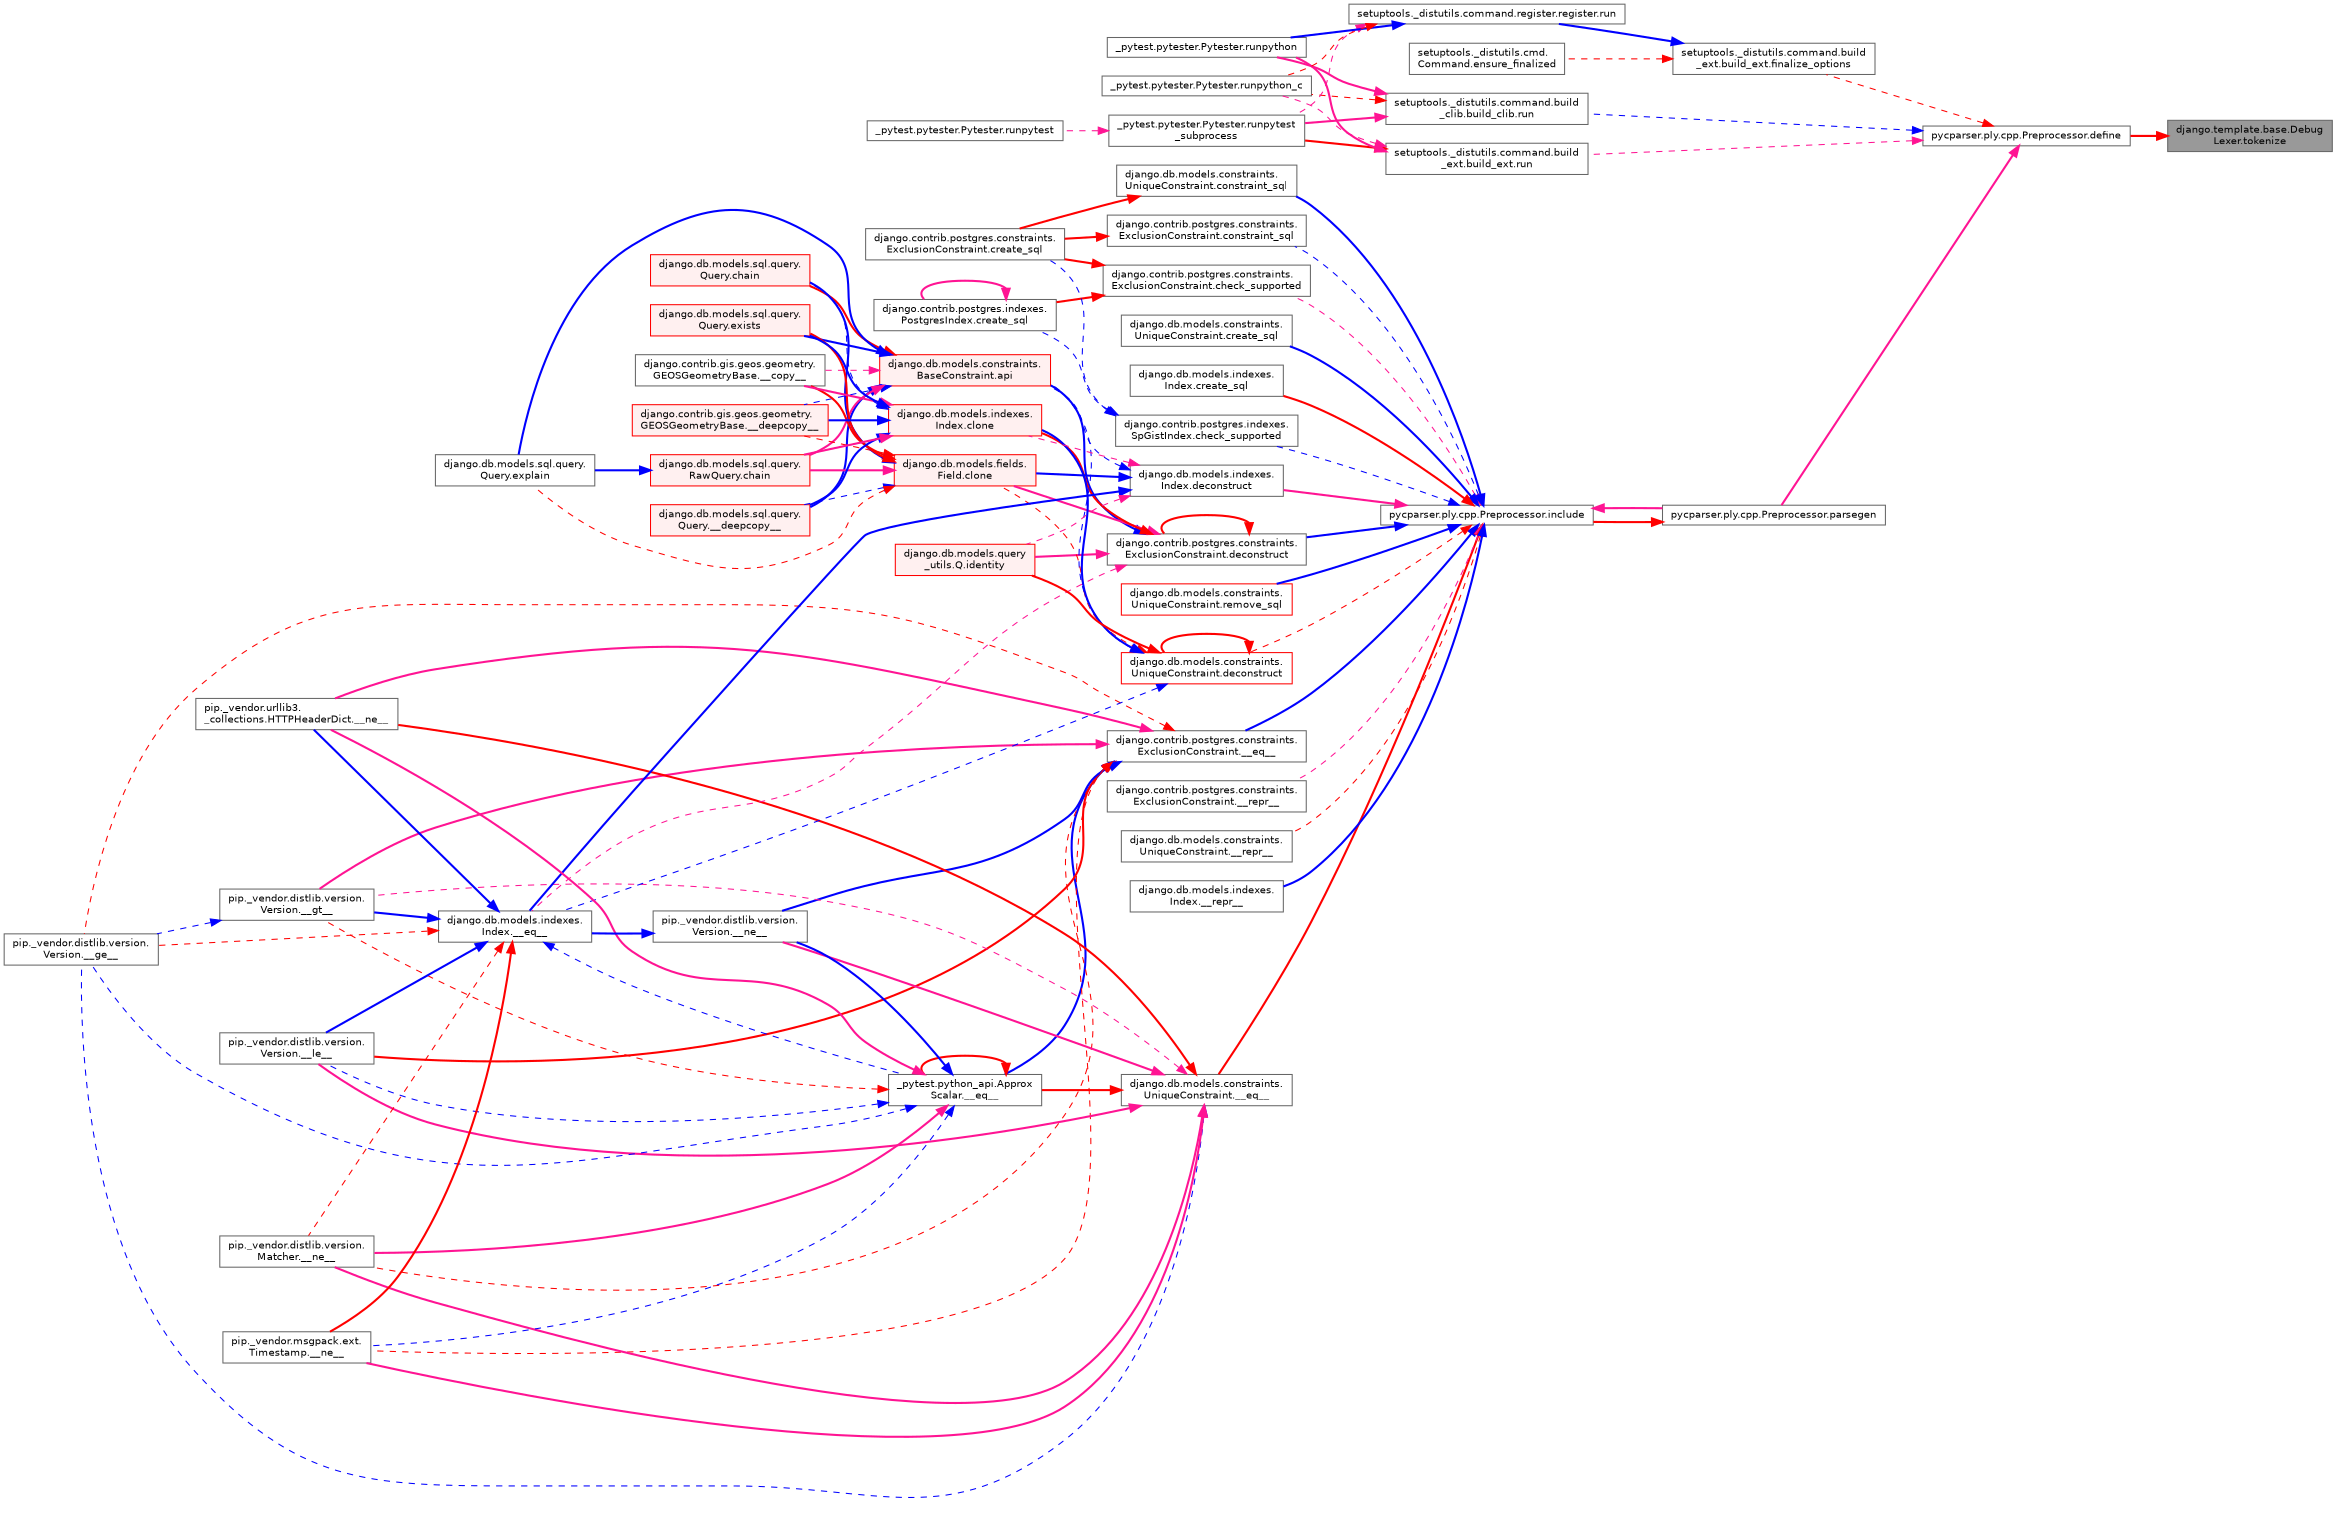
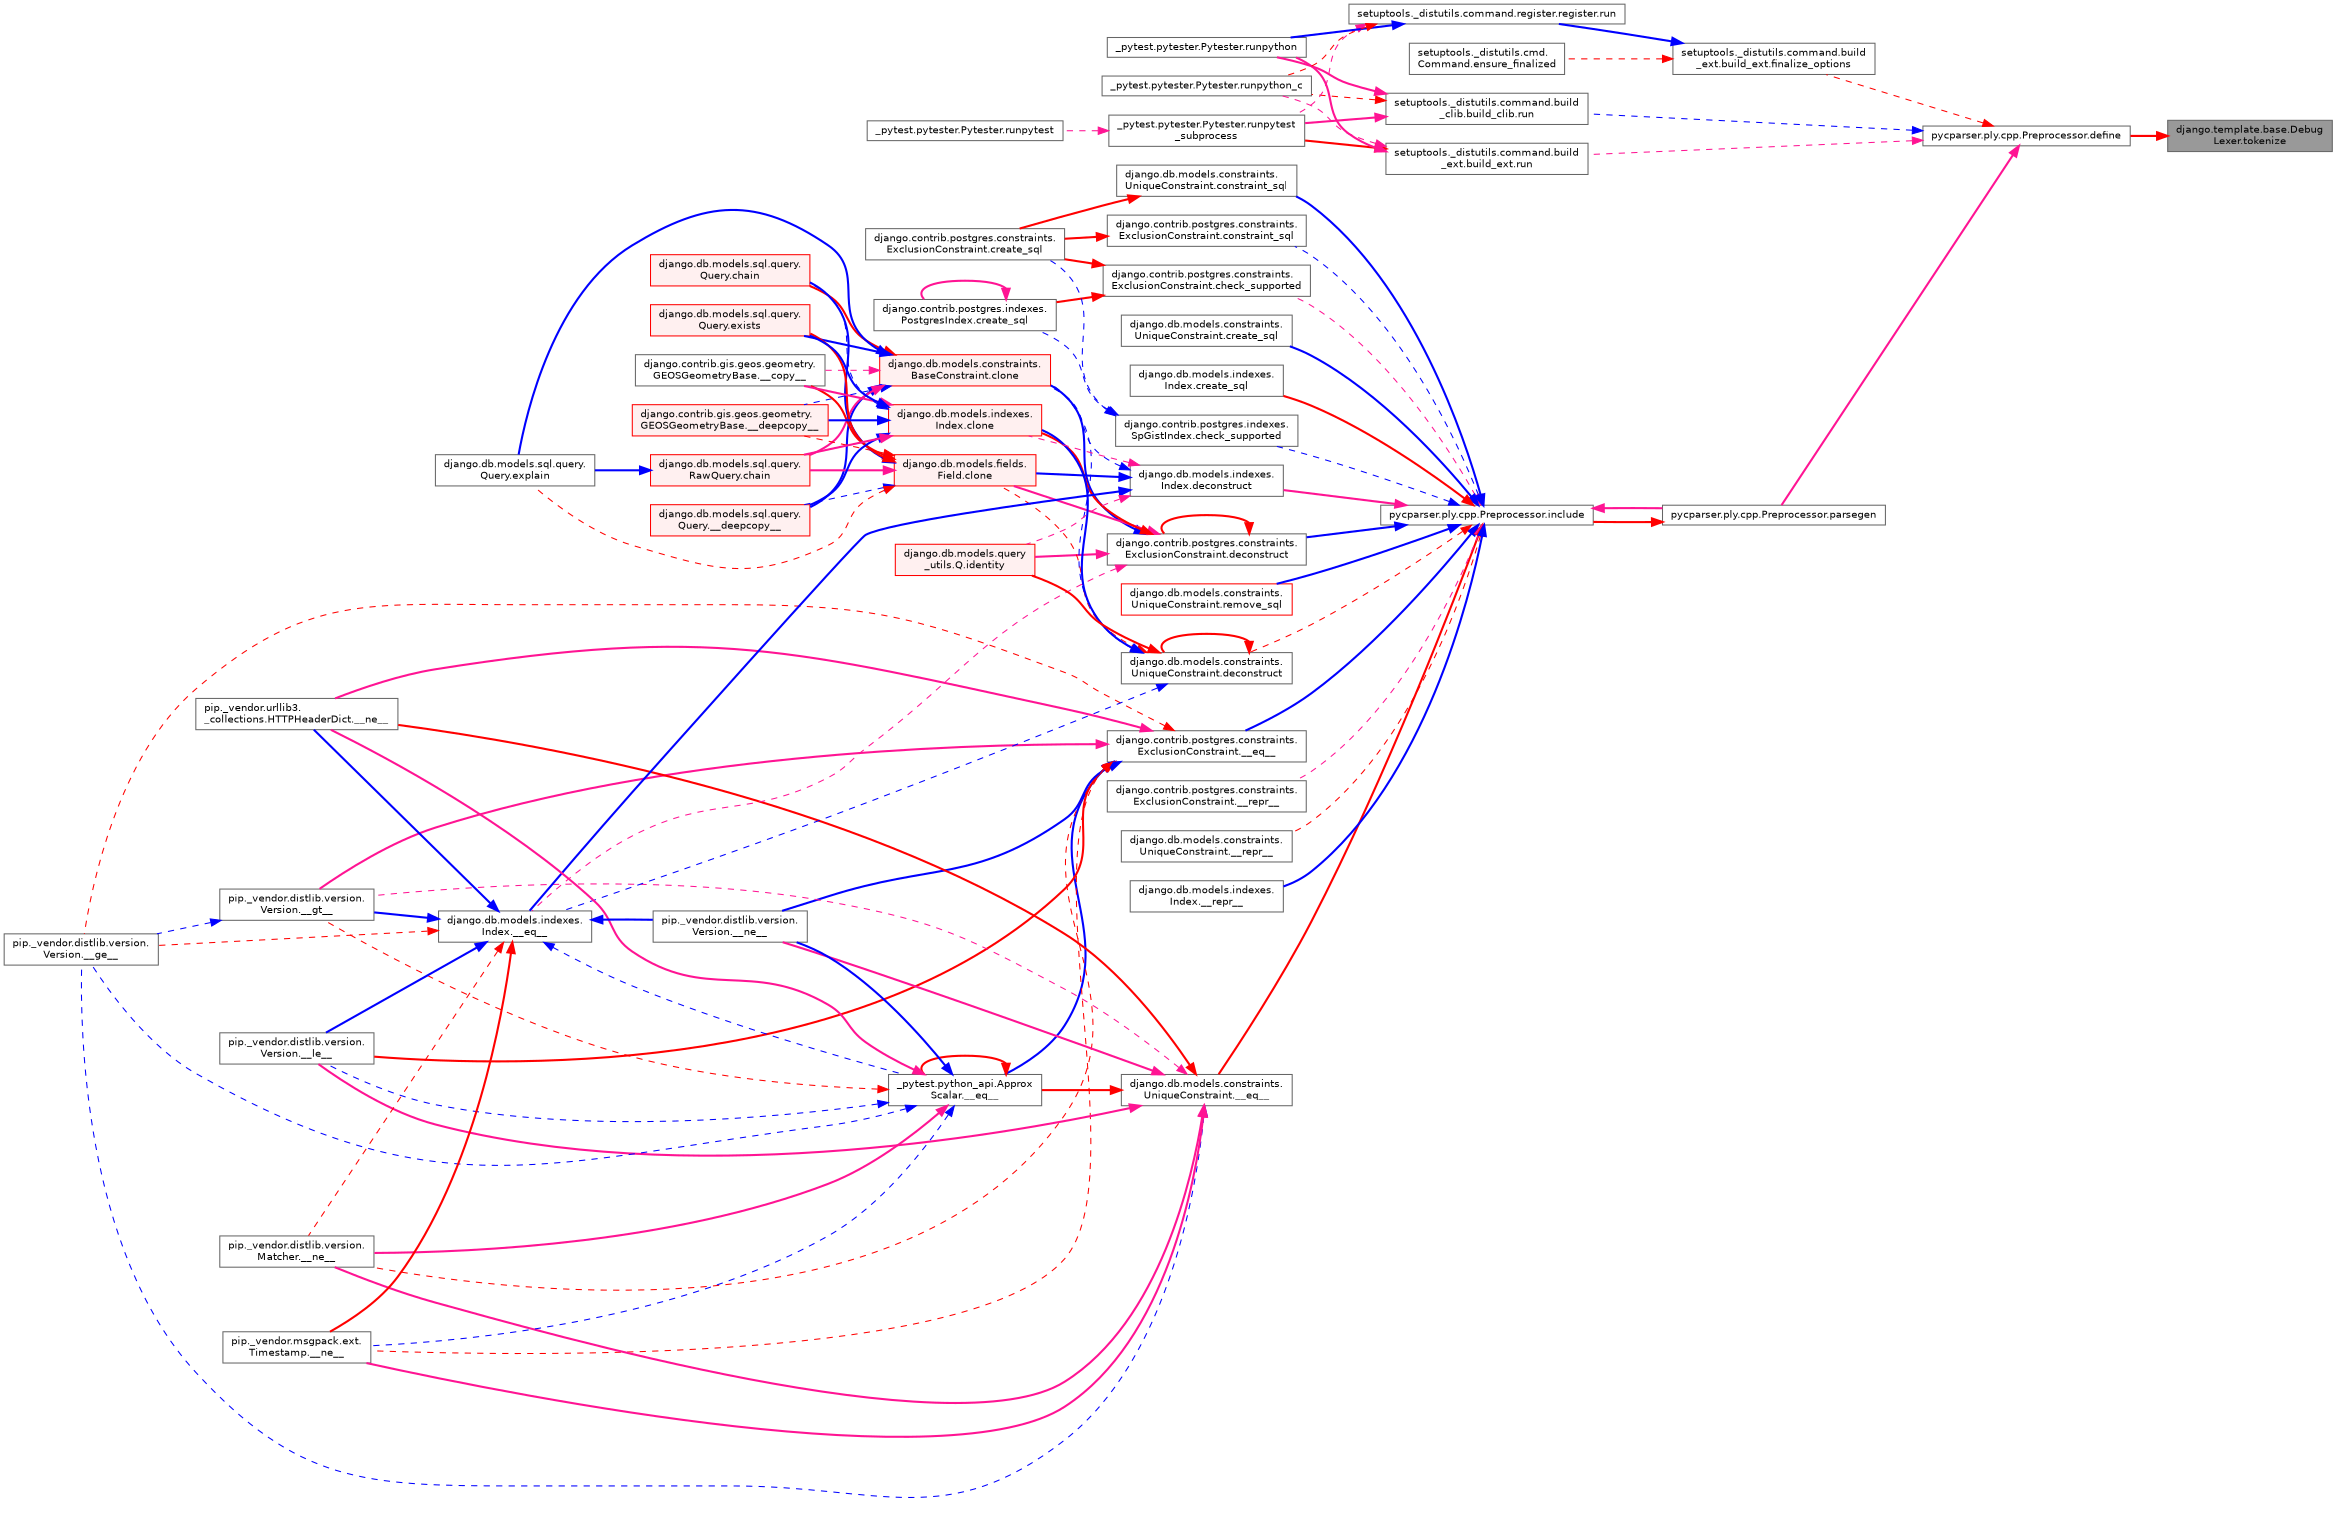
(965, 370) -> (965, 370)
(1207, 668) -> (1207, 668)
(623, 934) -> (628, 920)
